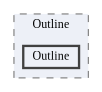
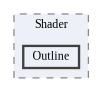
(51, 25) -> (51, 25)
